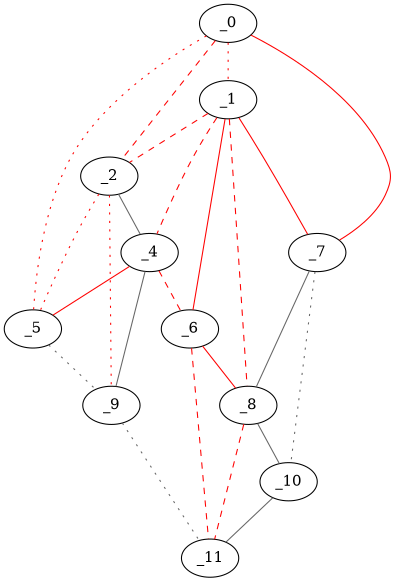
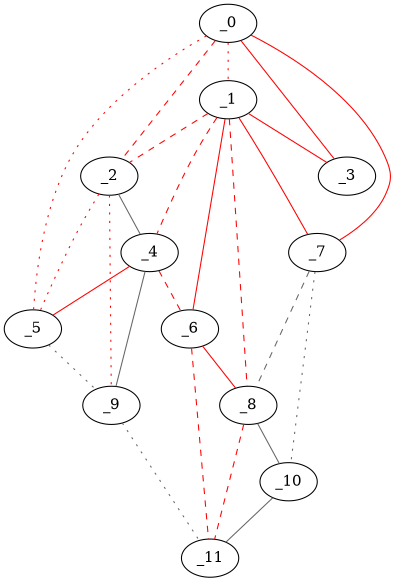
none -> (347, 176)
(283, 329) -> (283, 329)
